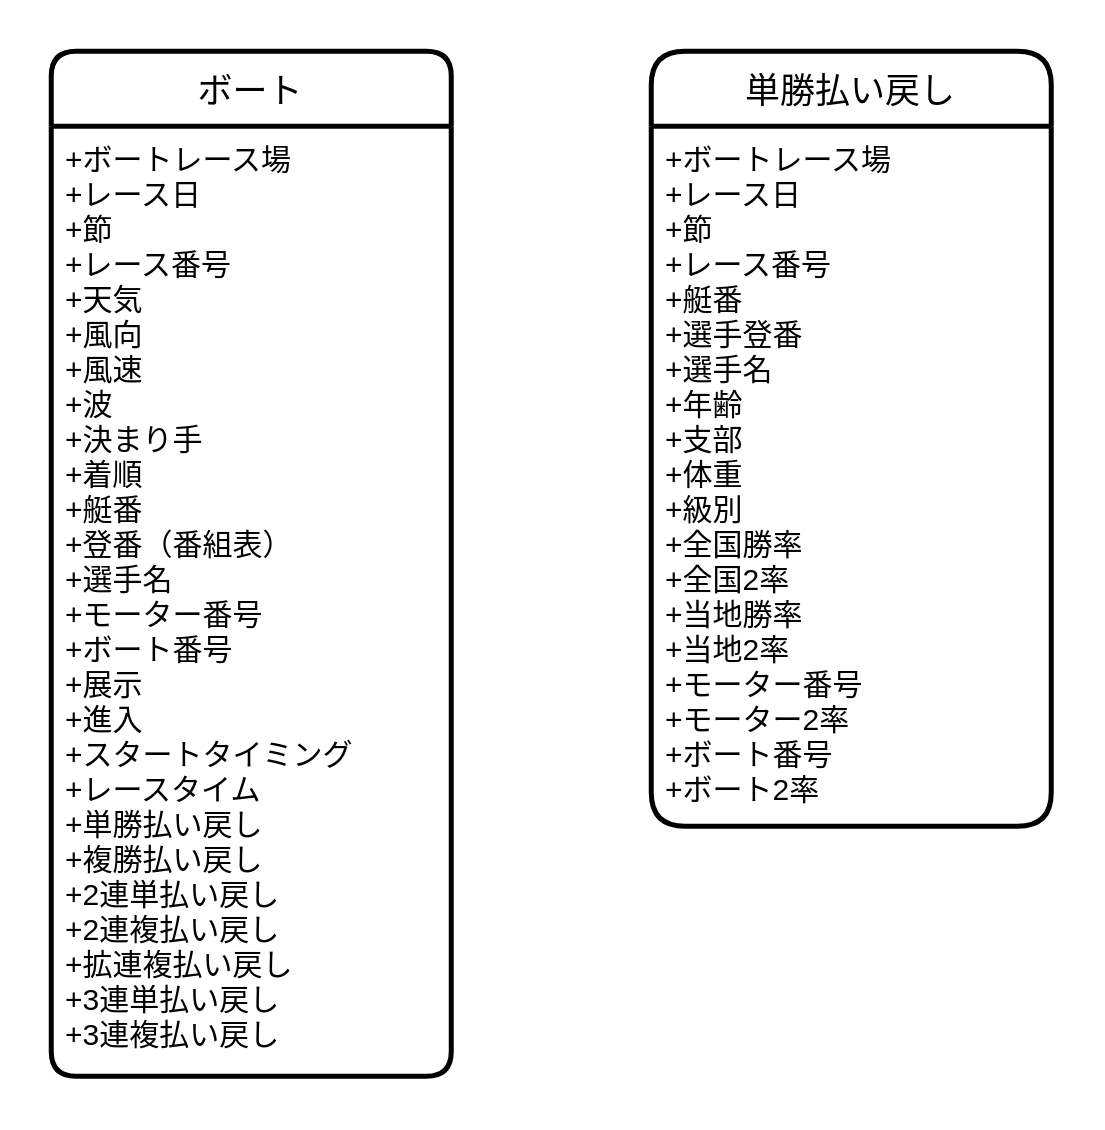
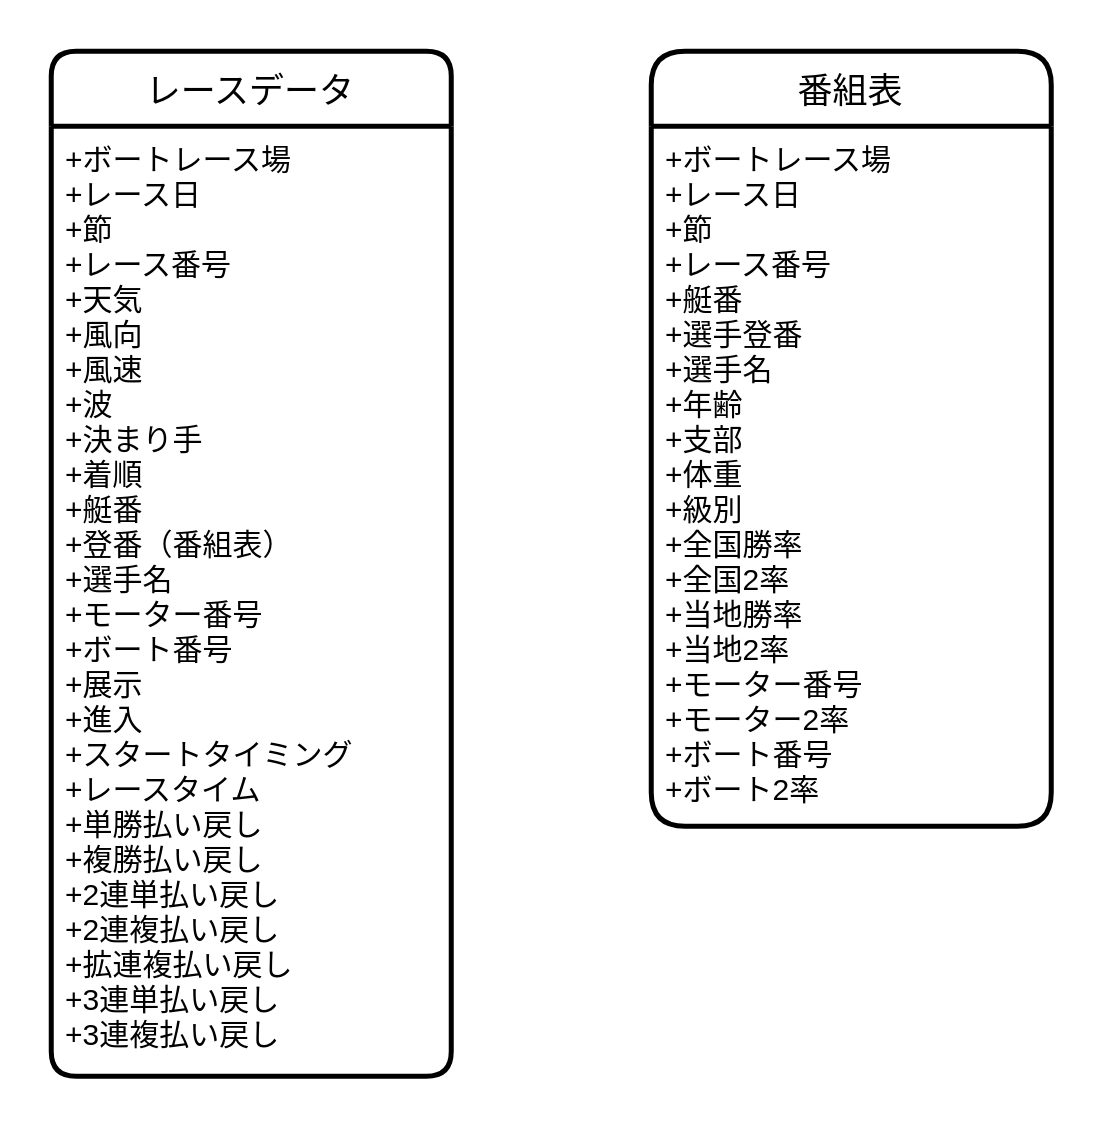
(250, 91) -> (250, 91)
(850, 91) -> (850, 91)
